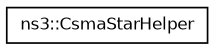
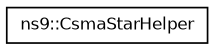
(107, 25) -> (107, 25)
